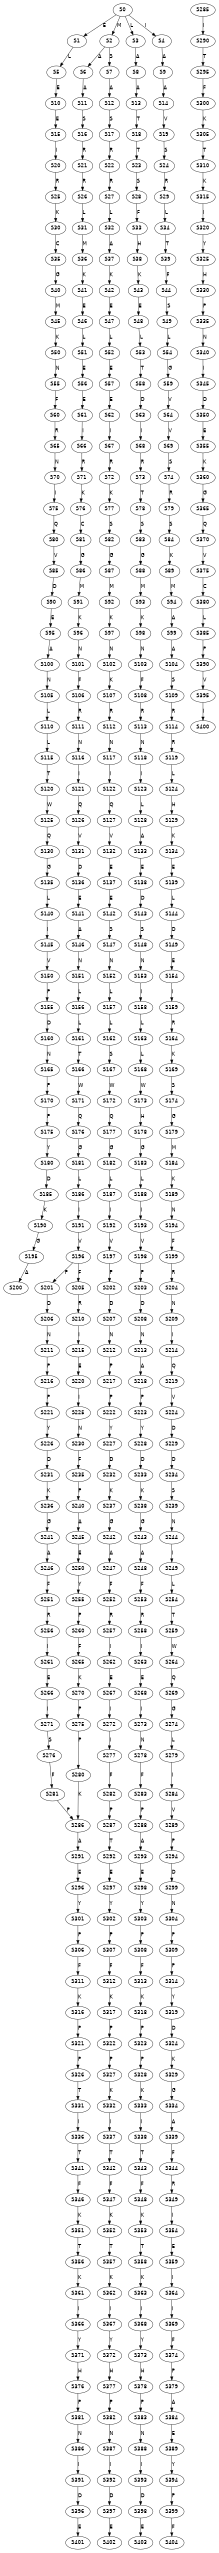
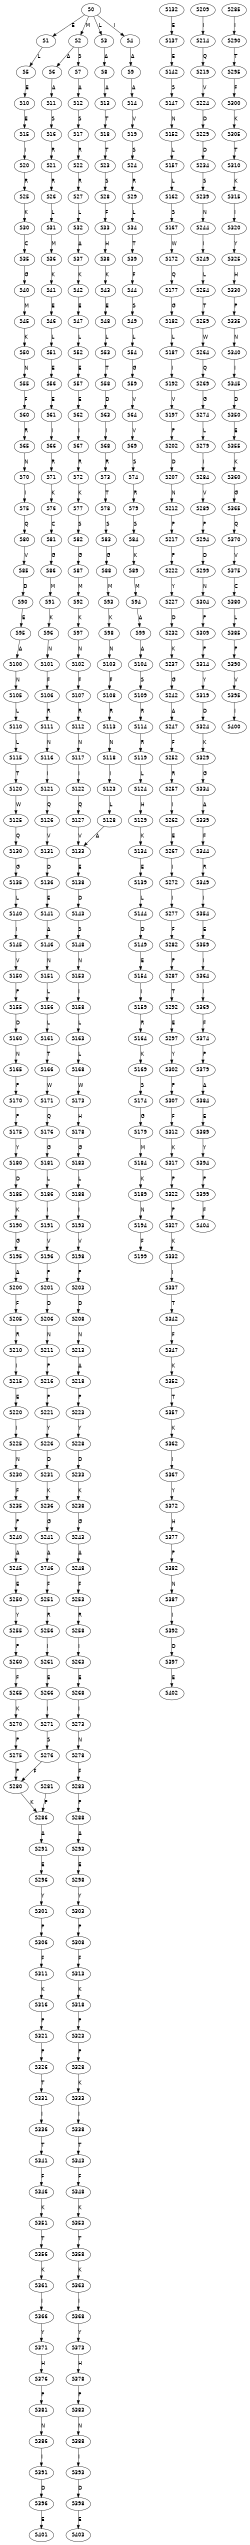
(111, 680) -> (80, 680)
(109, 834) -> (78, 834)
(78, 1271) -> (16, 1302)
(172, 1288) -> none
(47, 1569) -> (47, 1569)
(51, 1773) -> (33, 1770)
